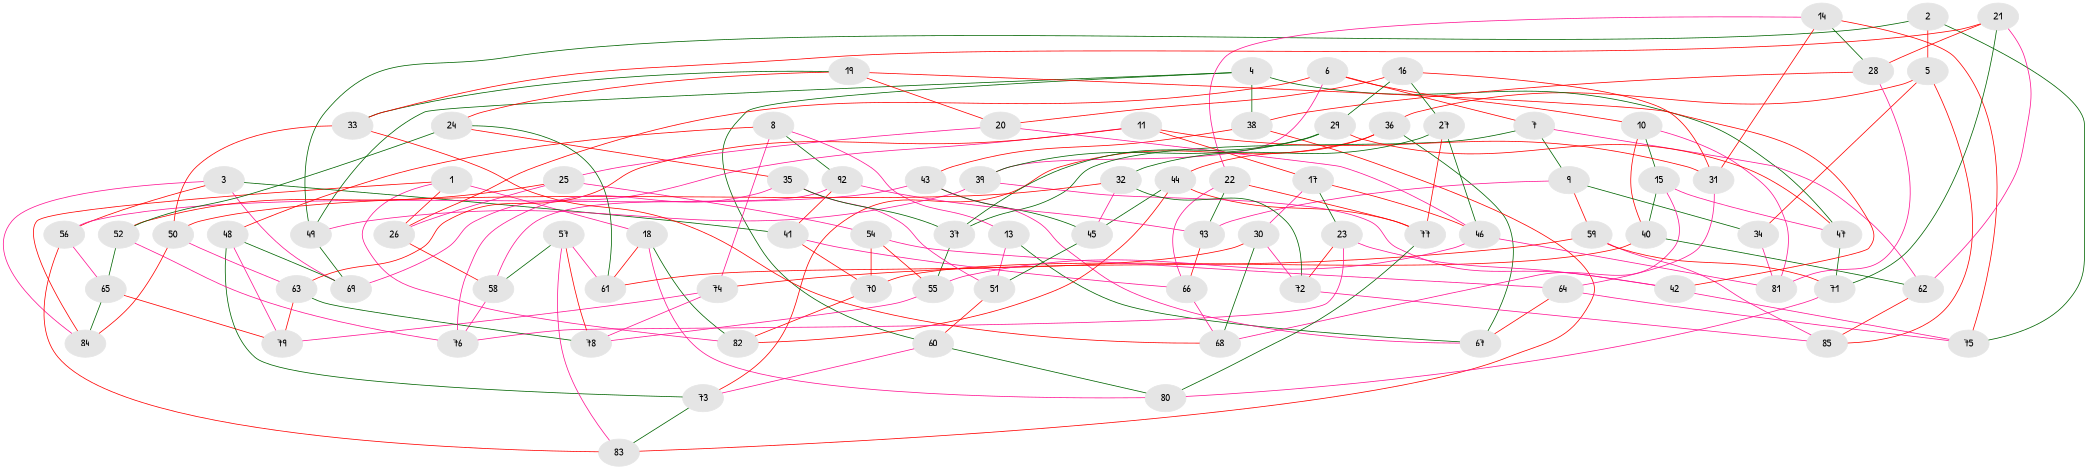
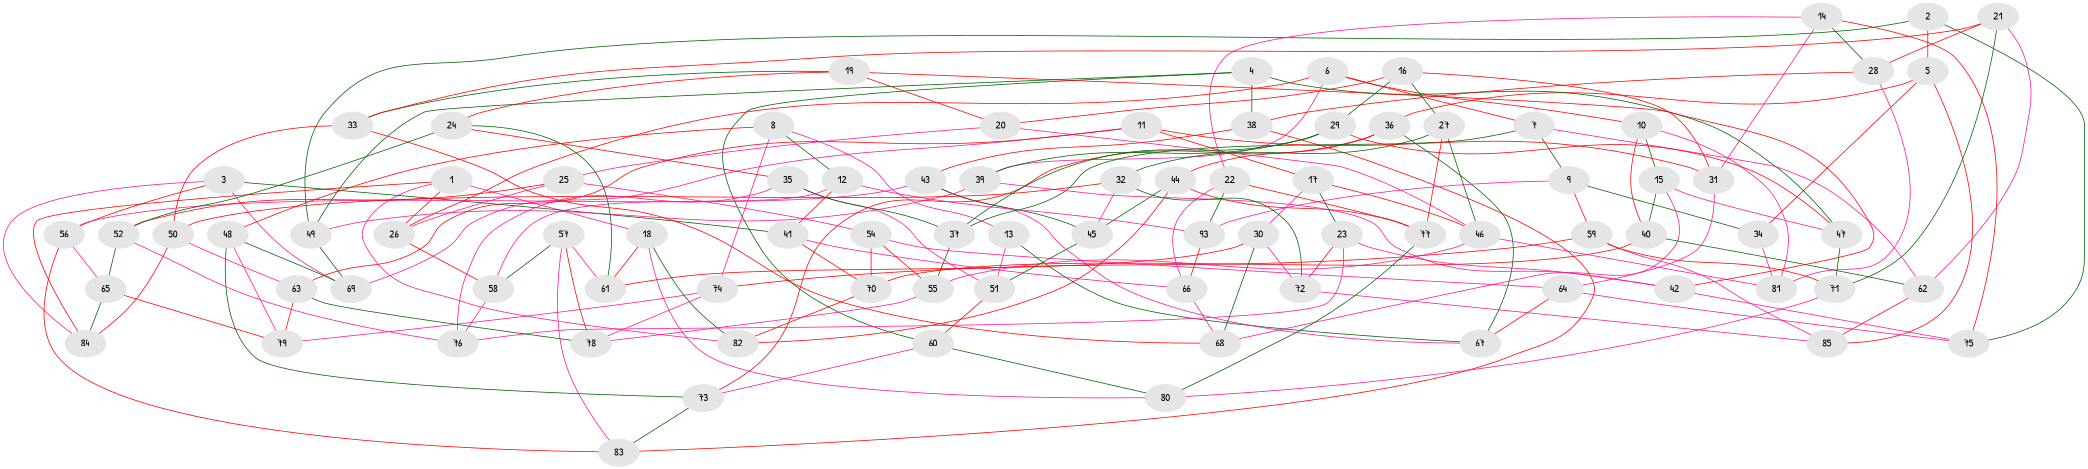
(1768, 98) -> (1768, 98)
(842, 180) -> (842, 180)
